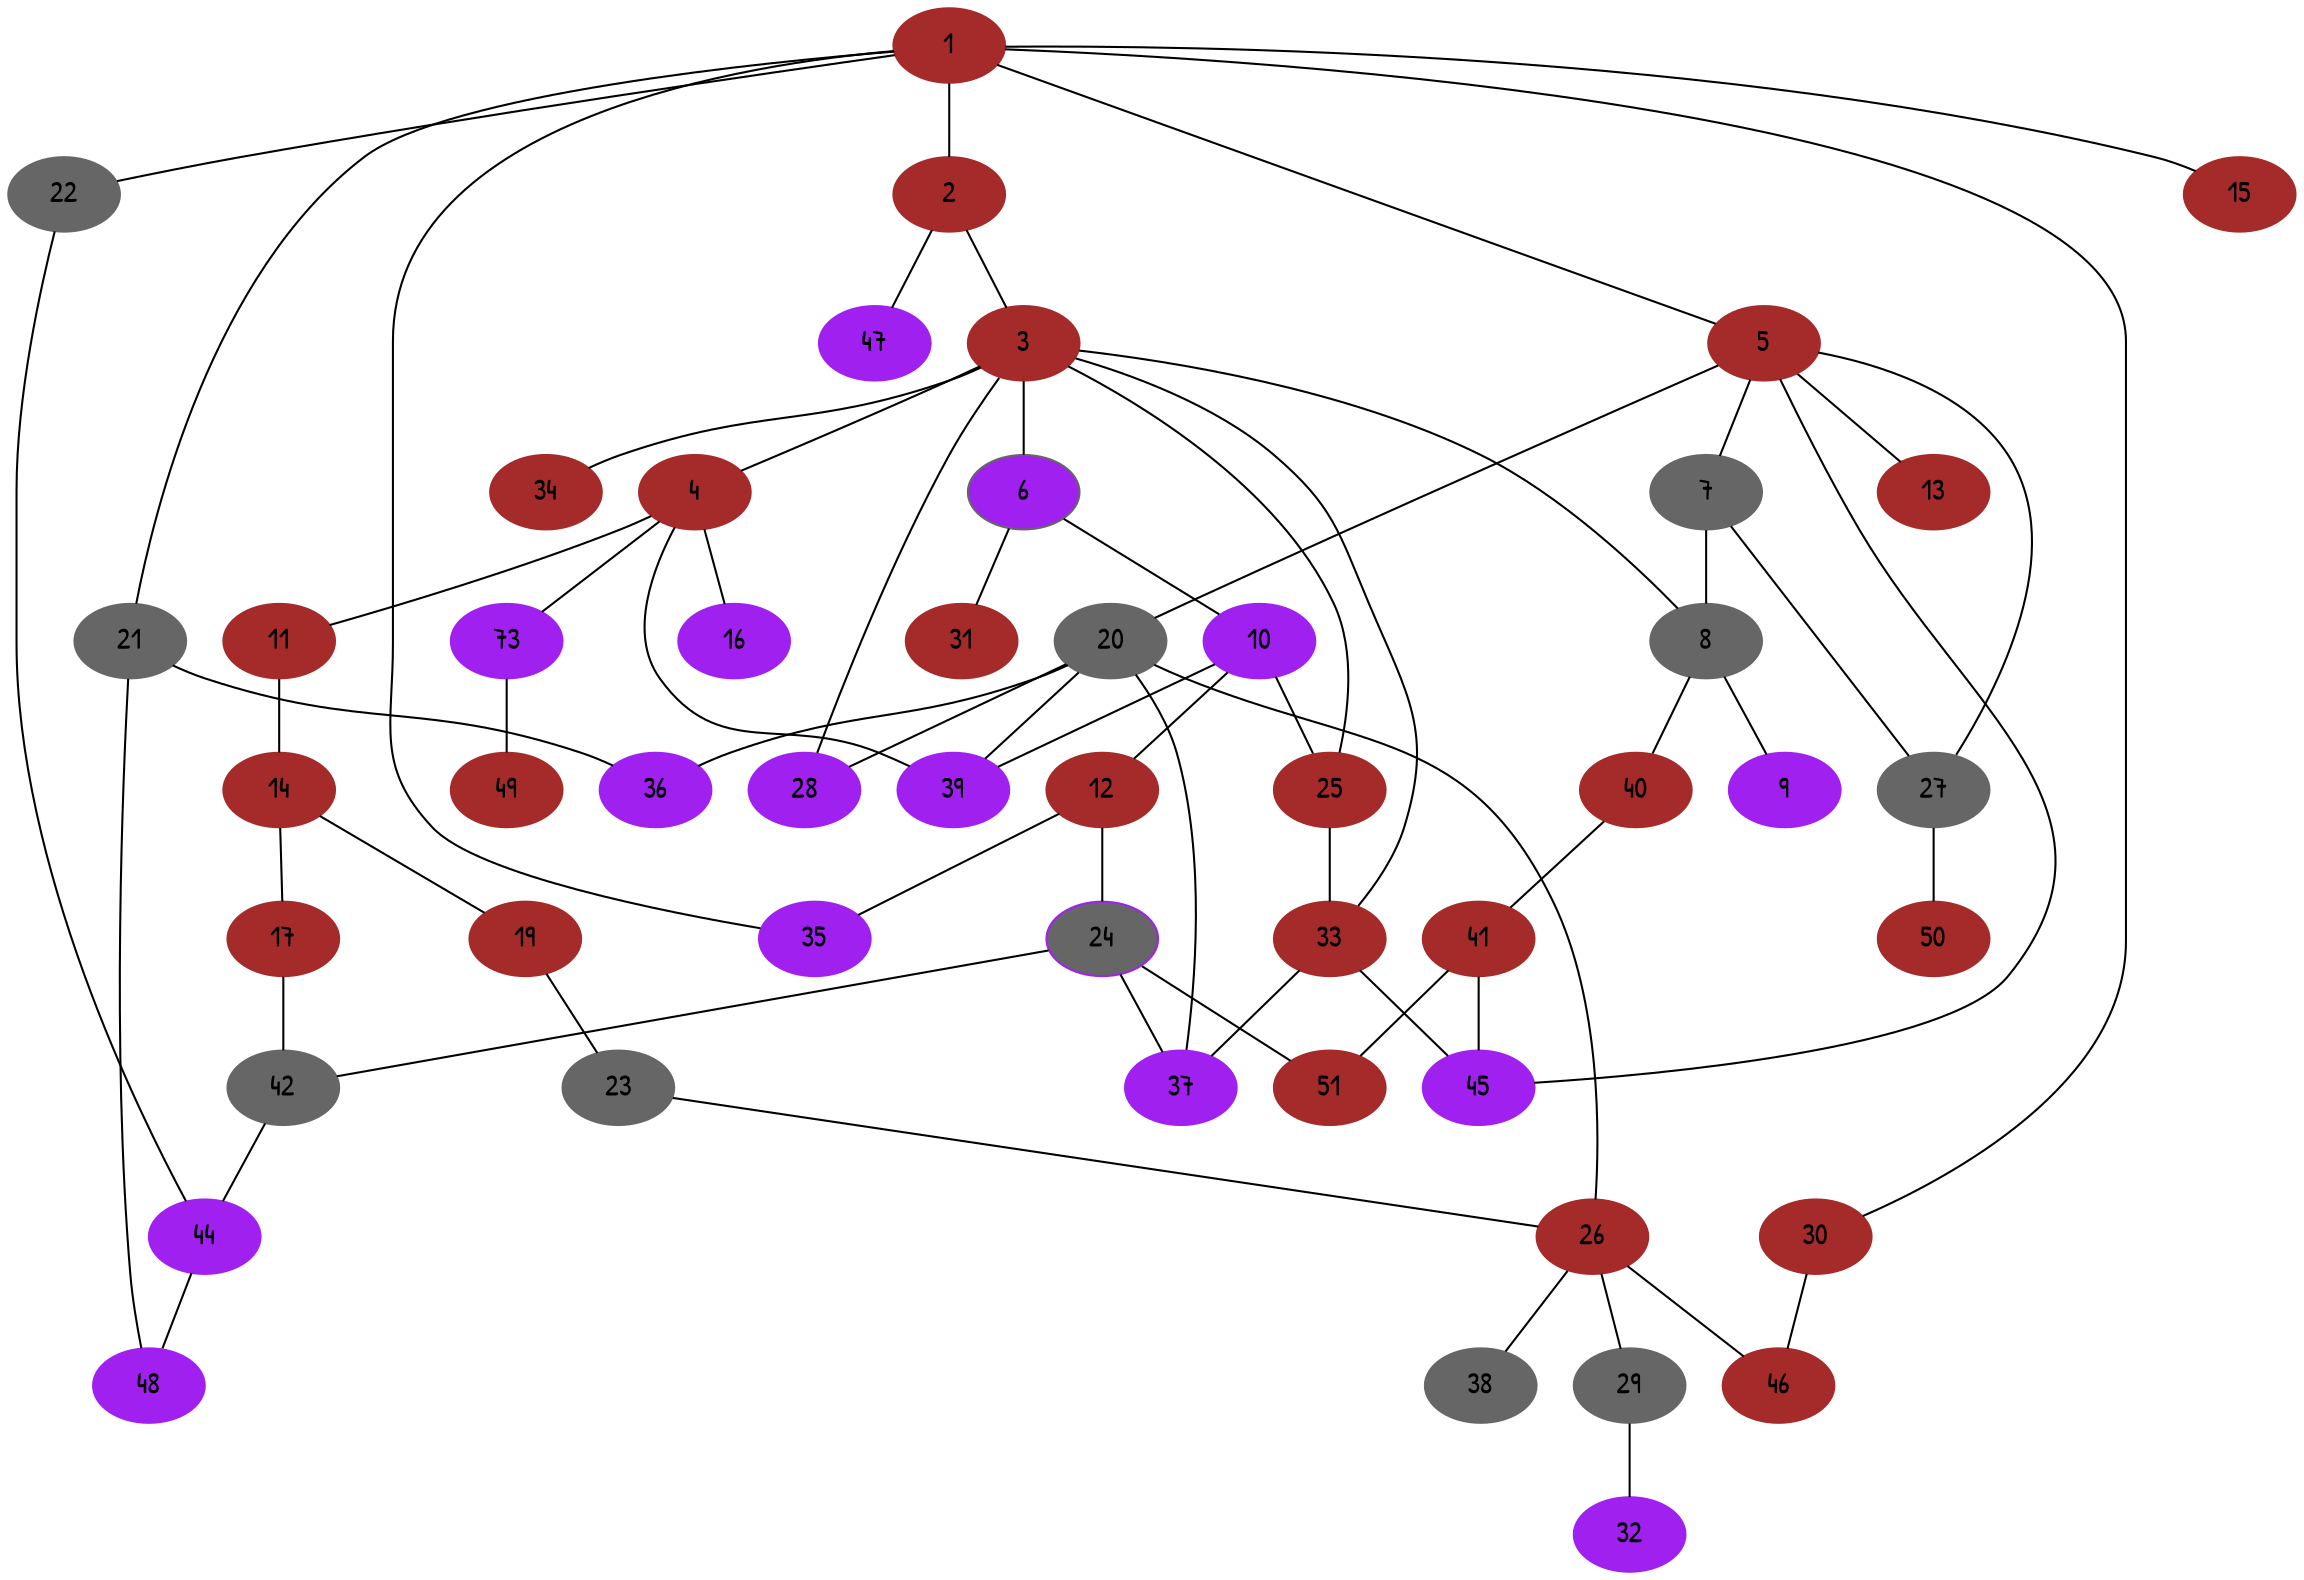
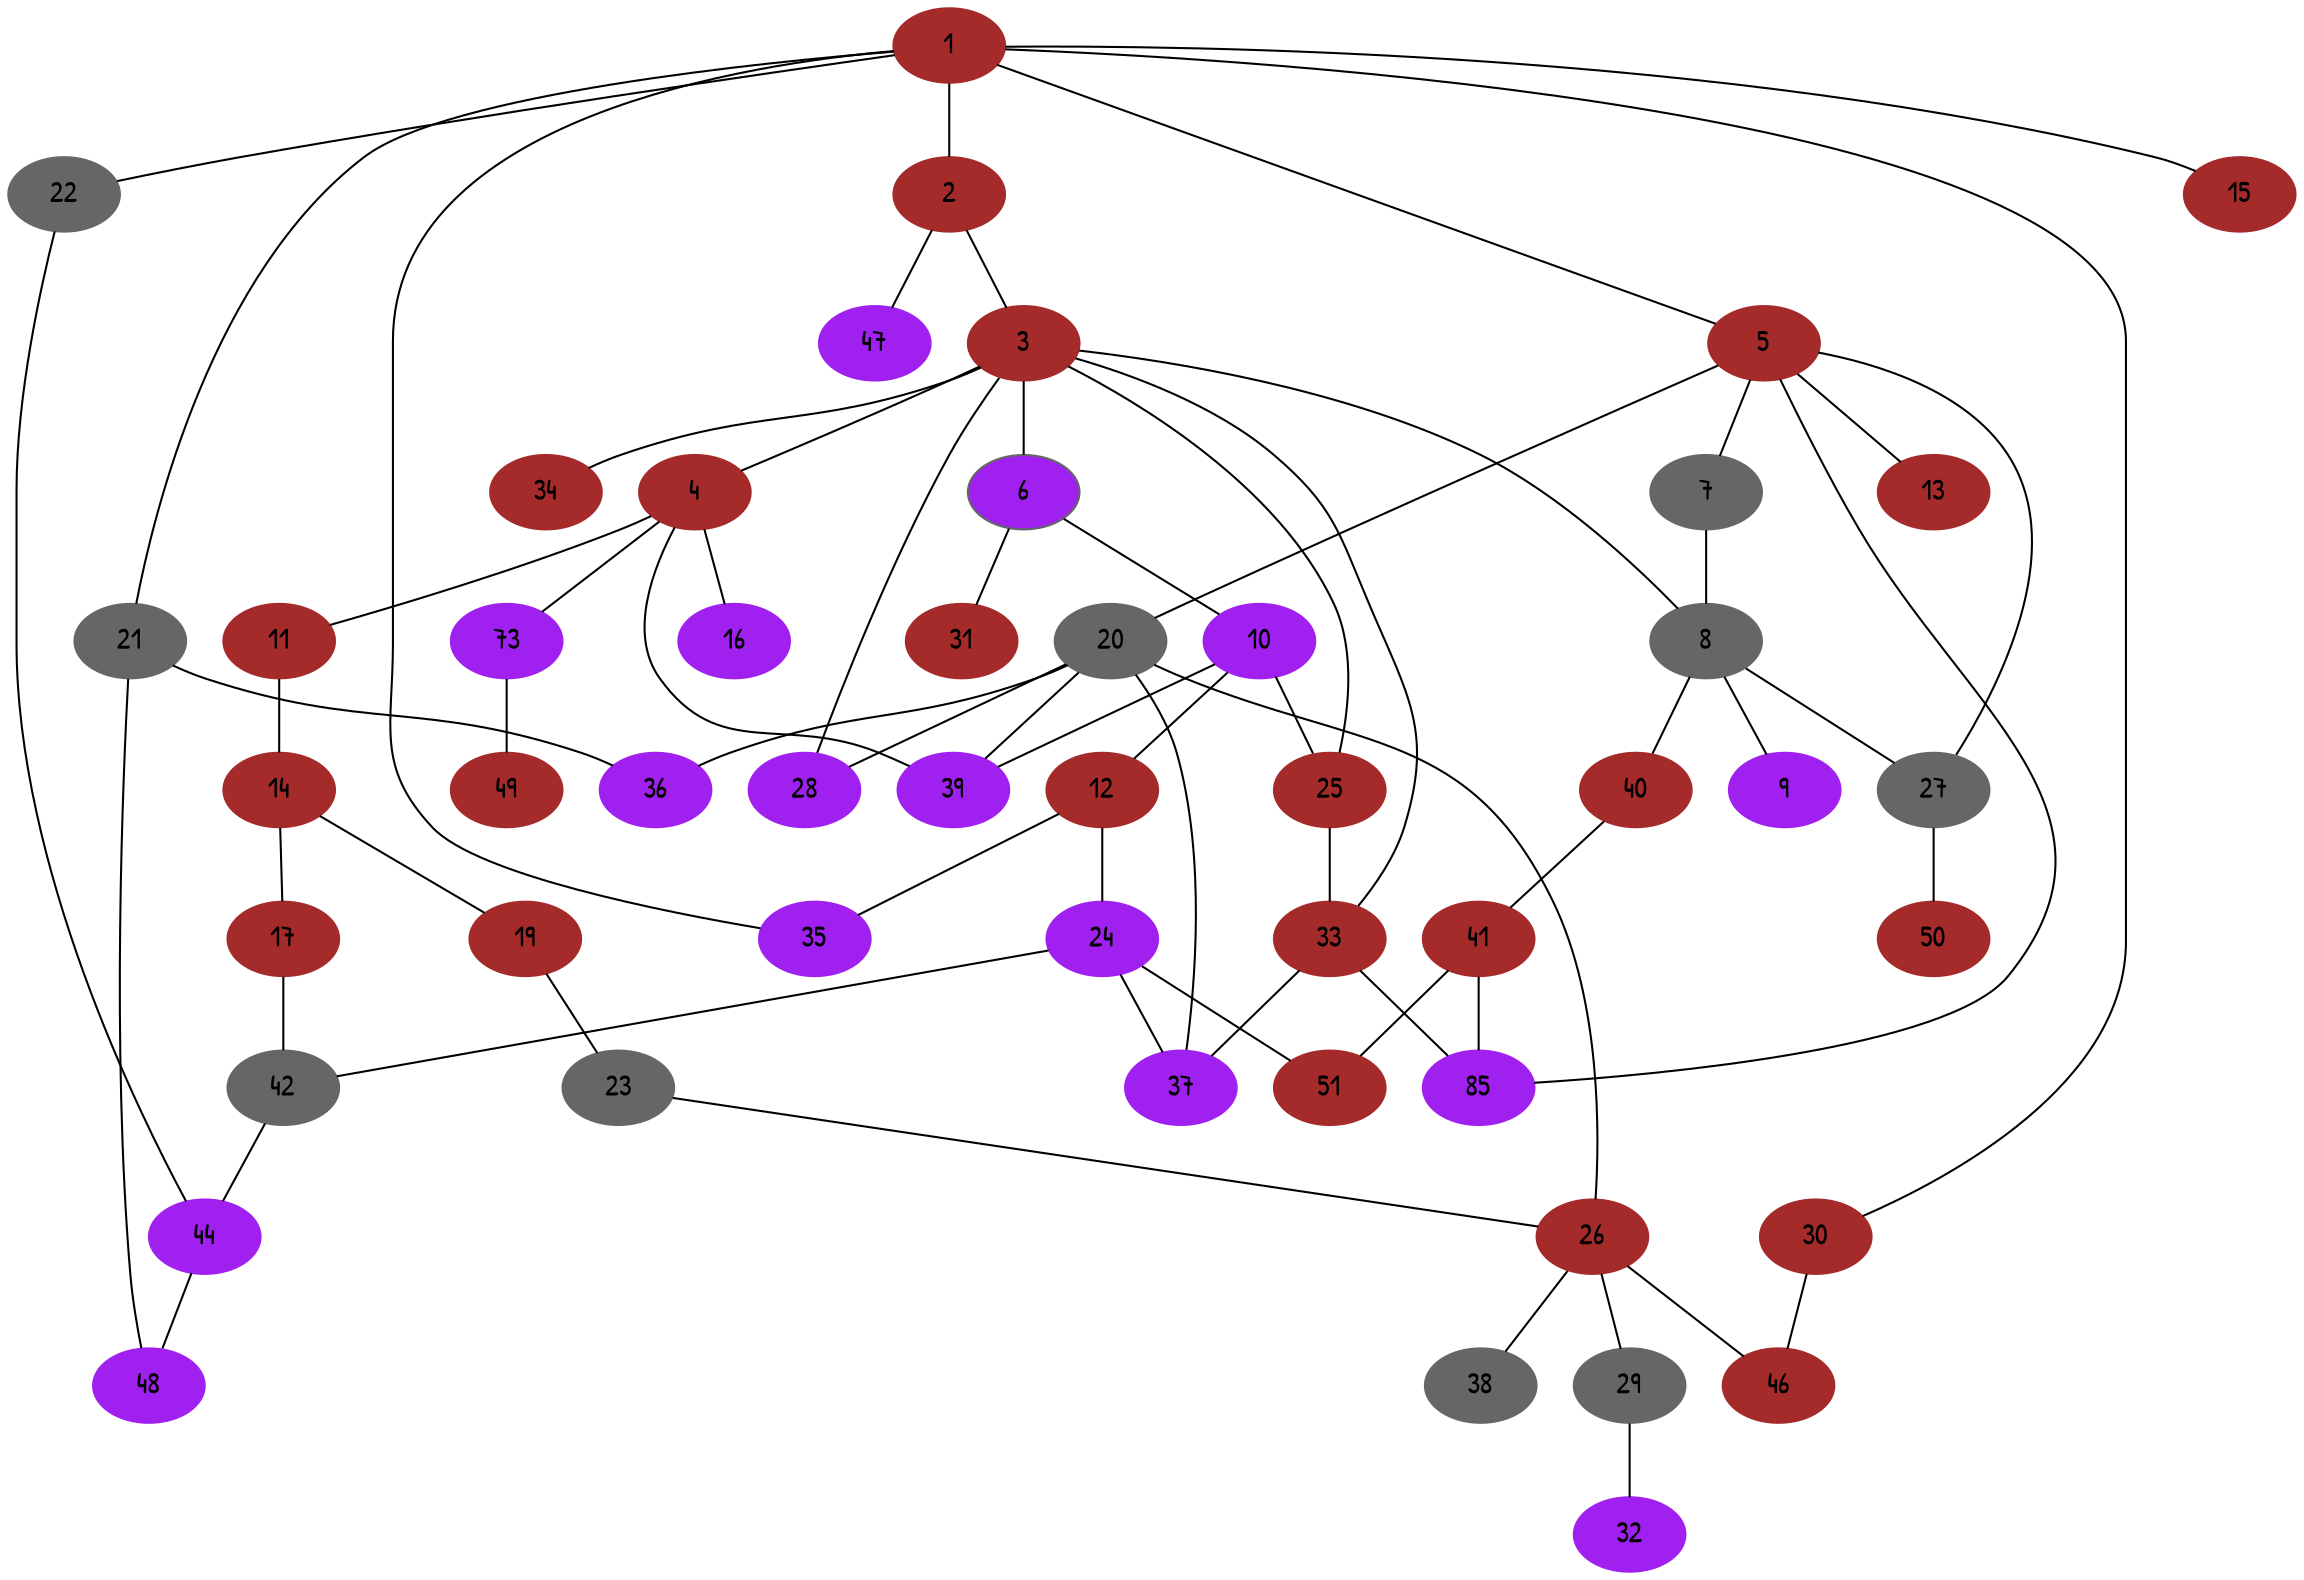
(1820, 641) -> (1820, 716)
(1102, 939) -> (1102, 939)
(1479, 1088) -> (1479, 1088)
